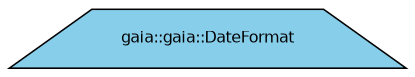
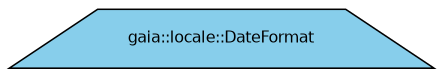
(208, 39) -> (222, 39)
